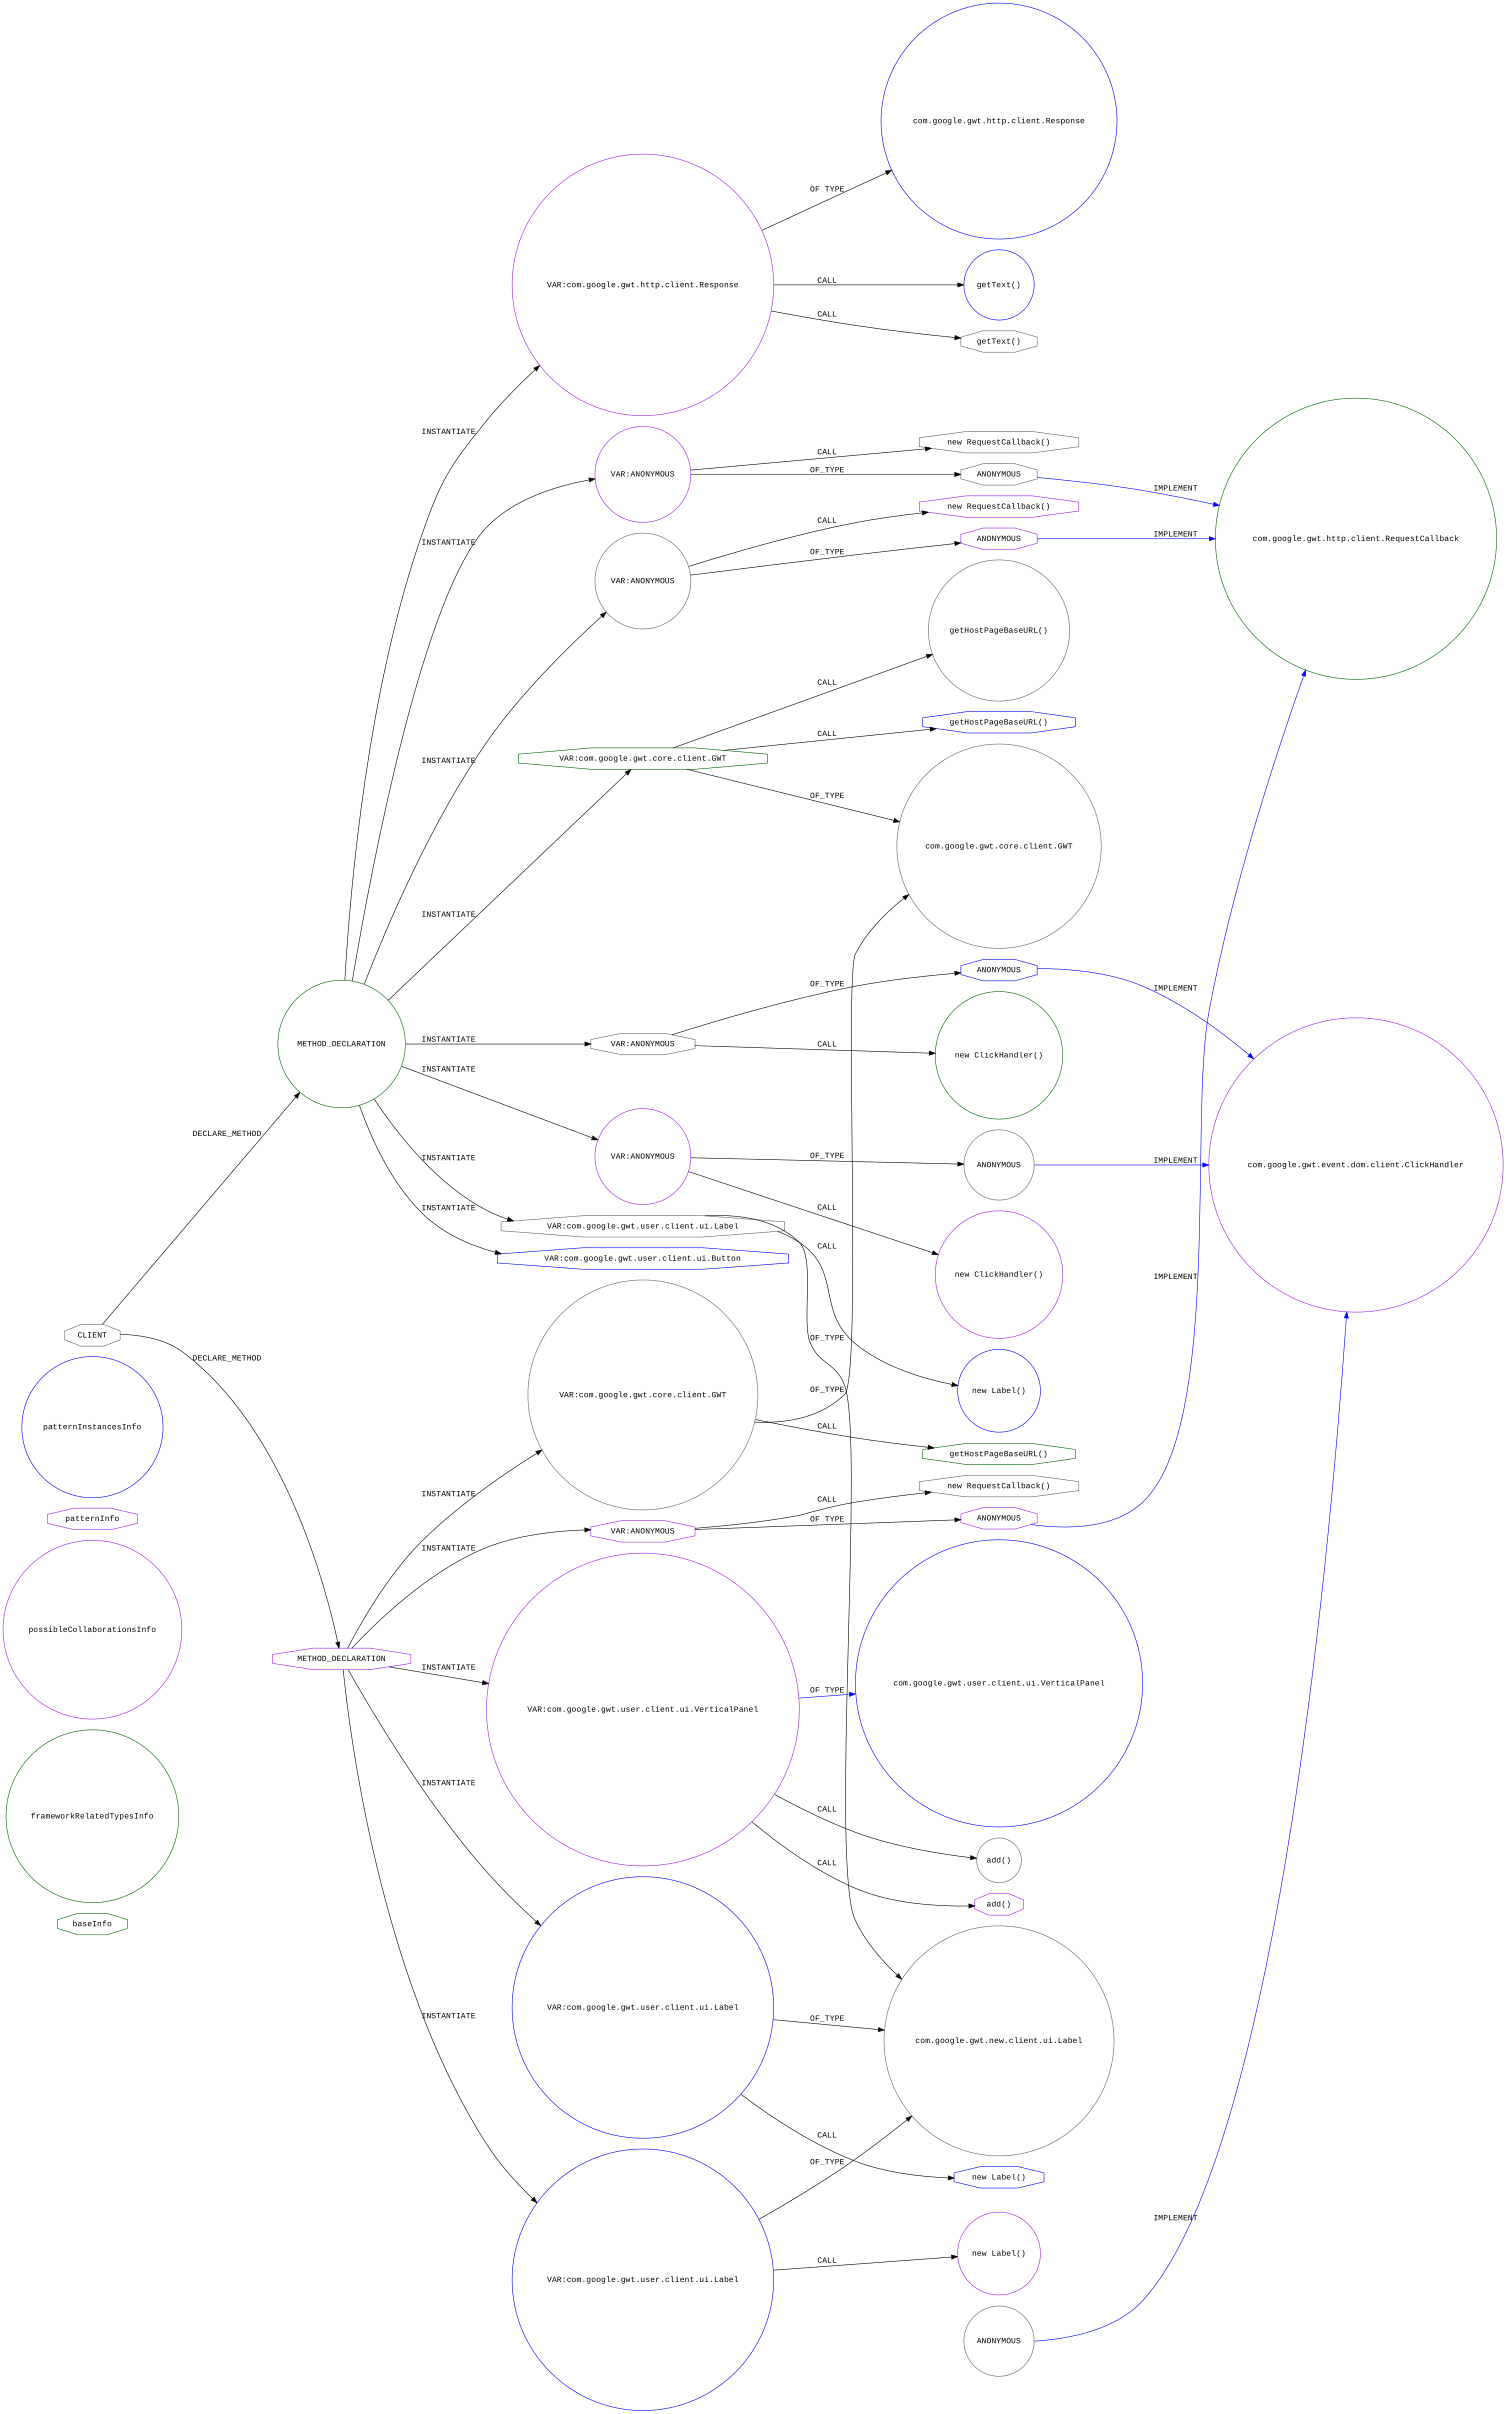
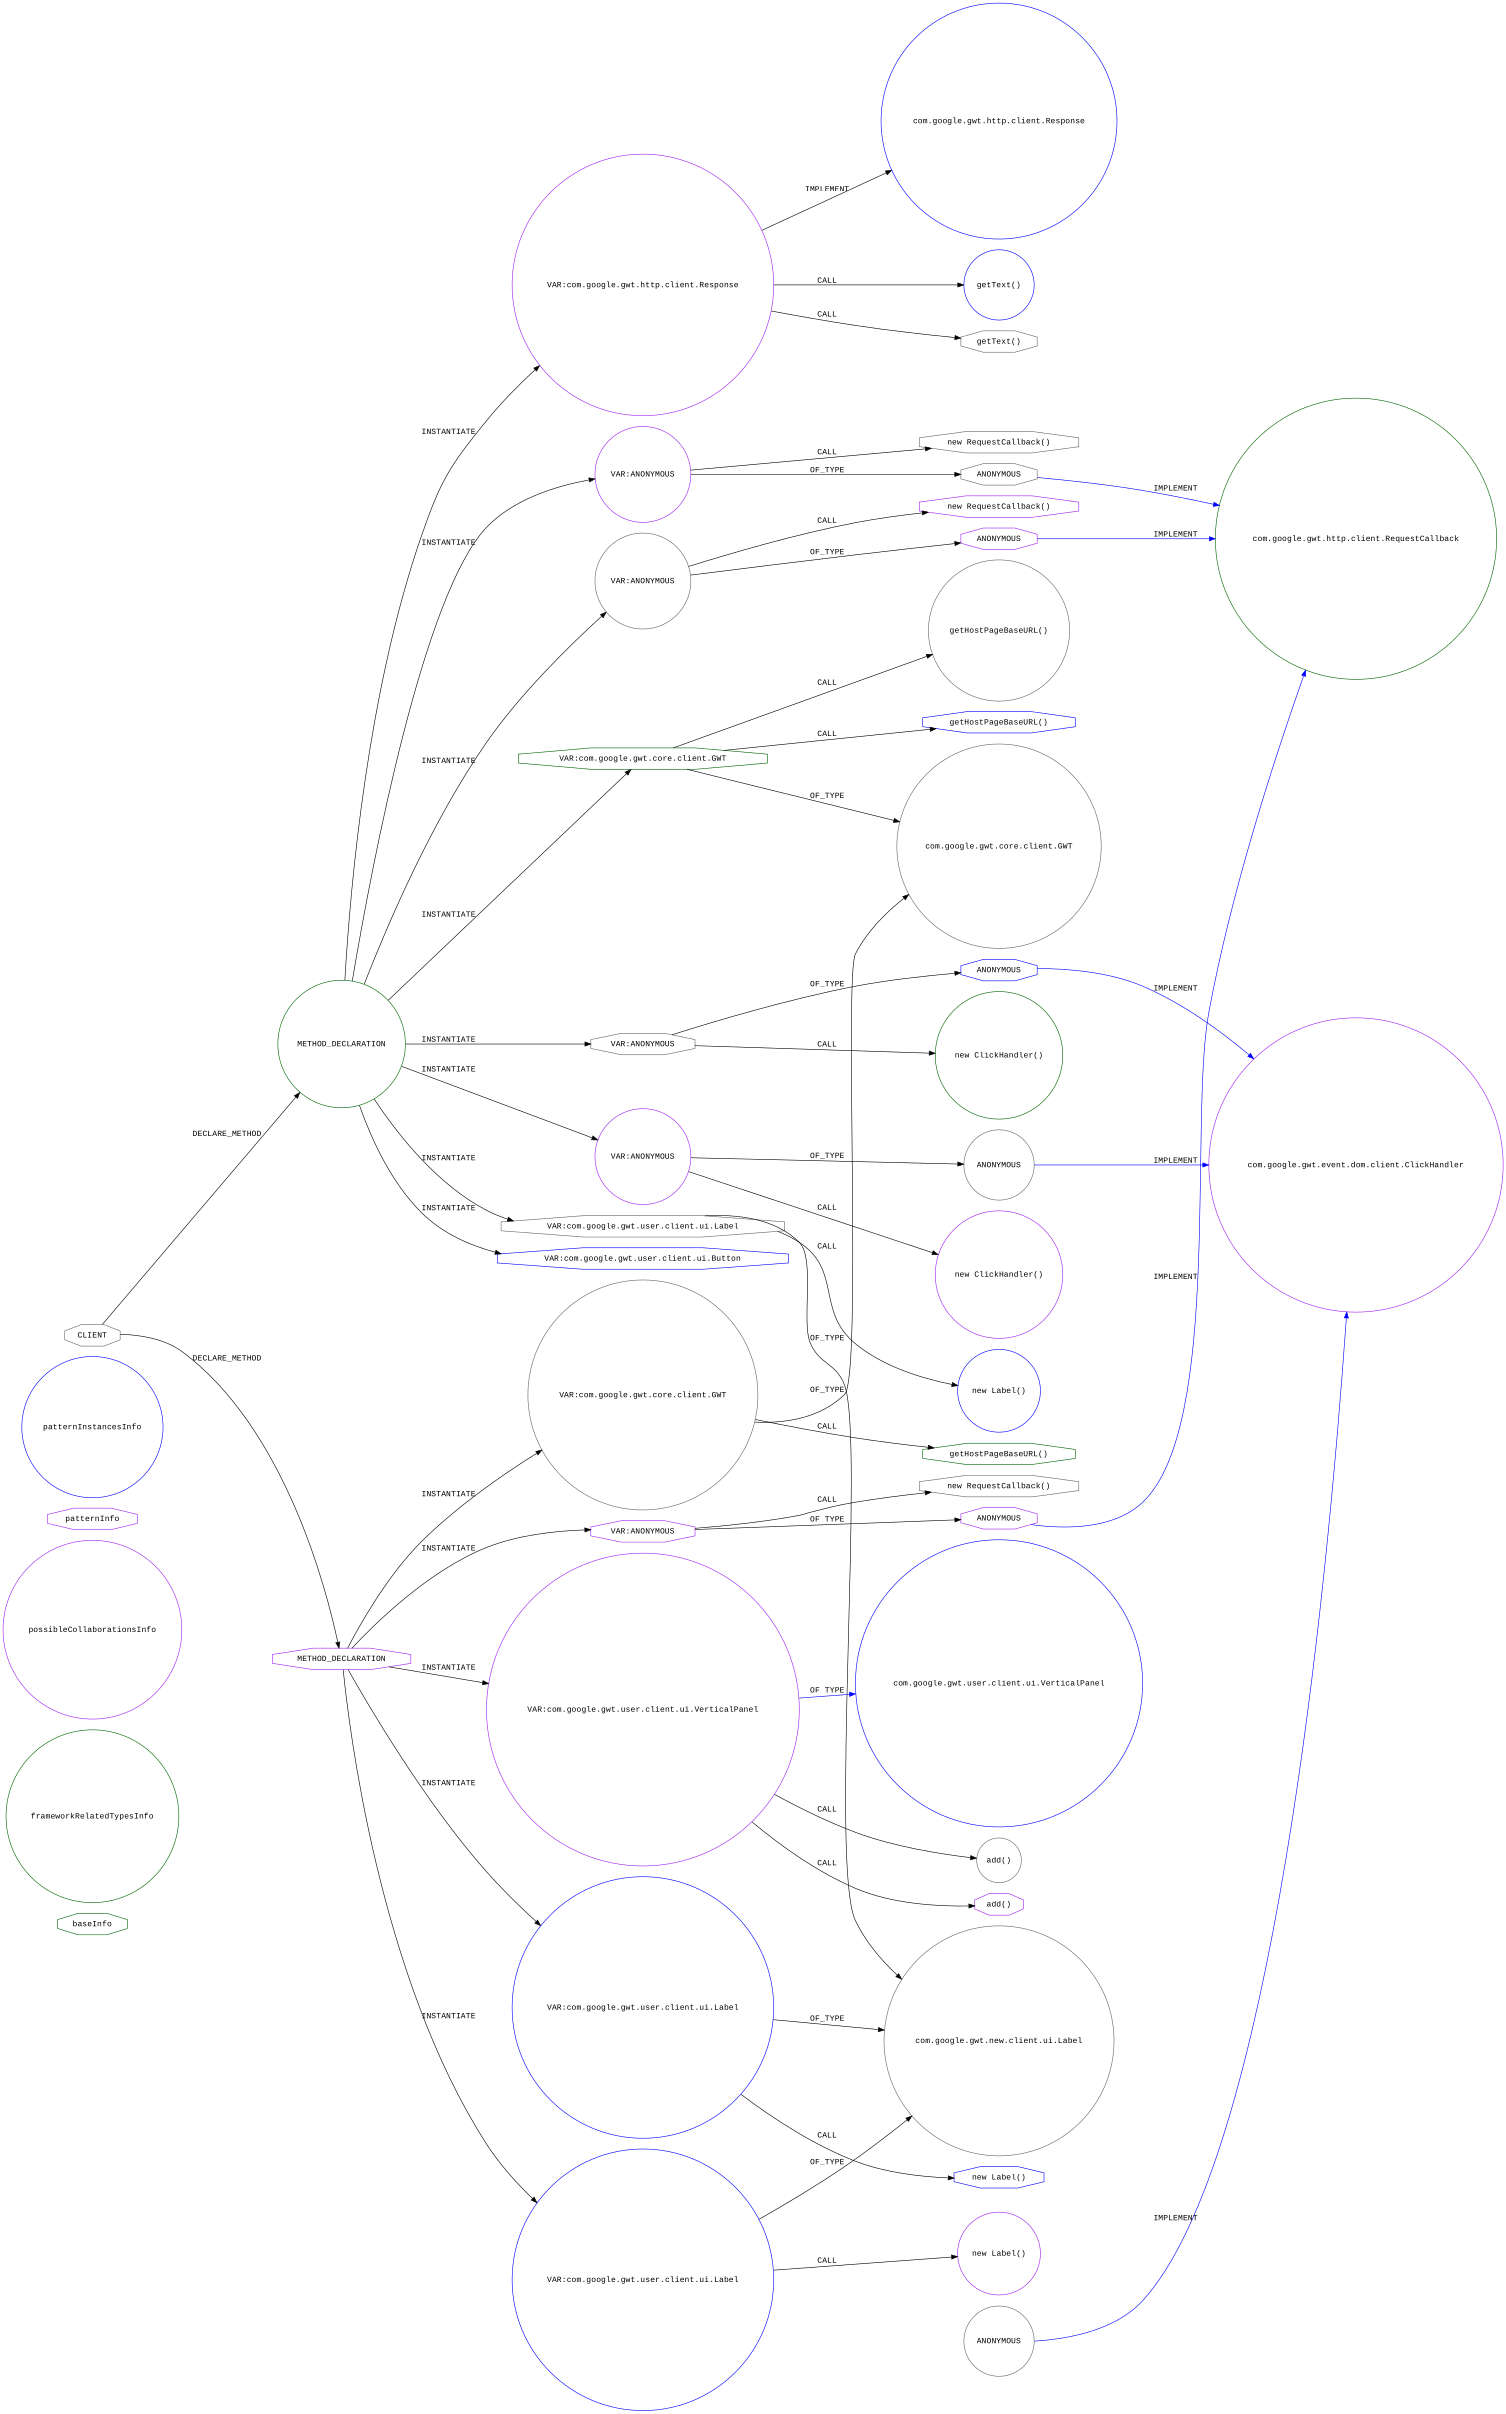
(827, 189) -> (827, 189)
